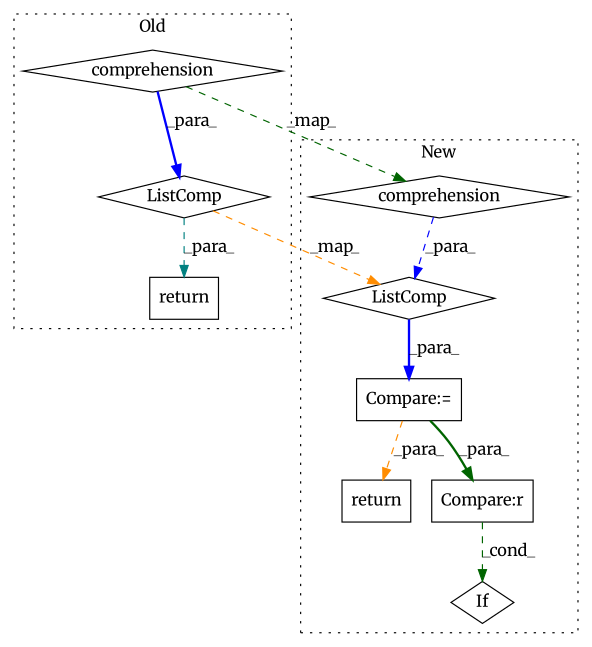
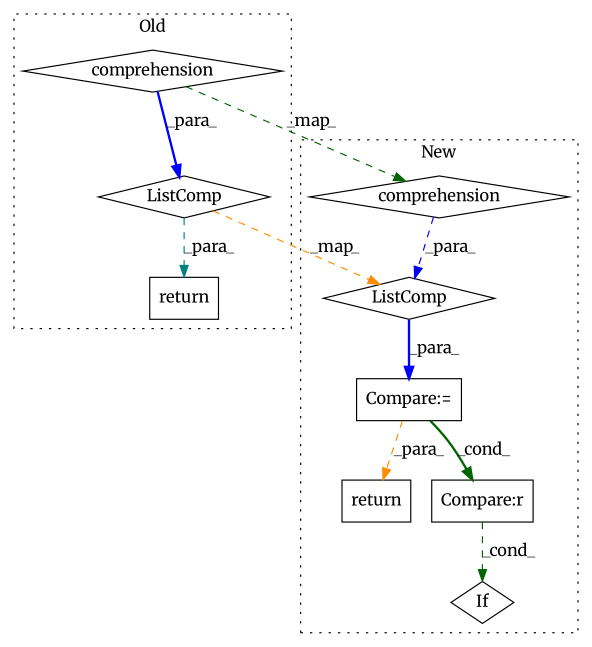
(484, 450) -> (484, 450)
